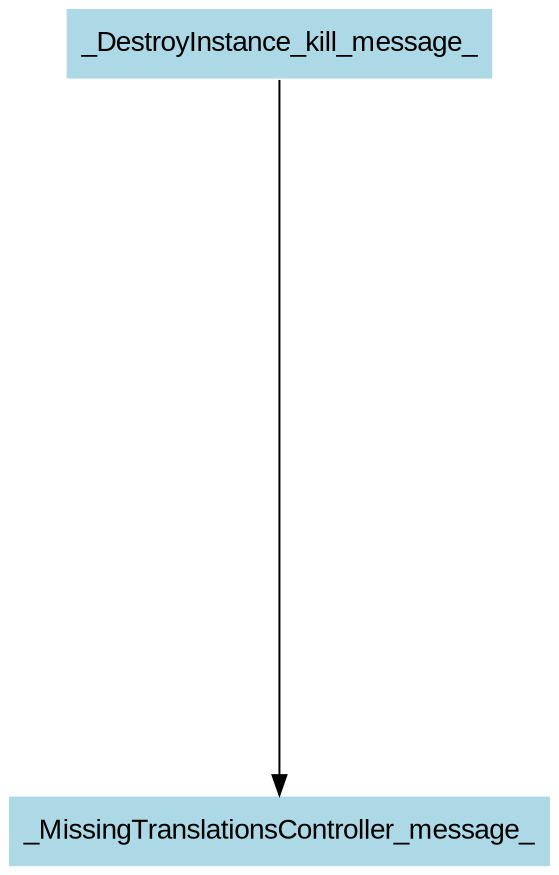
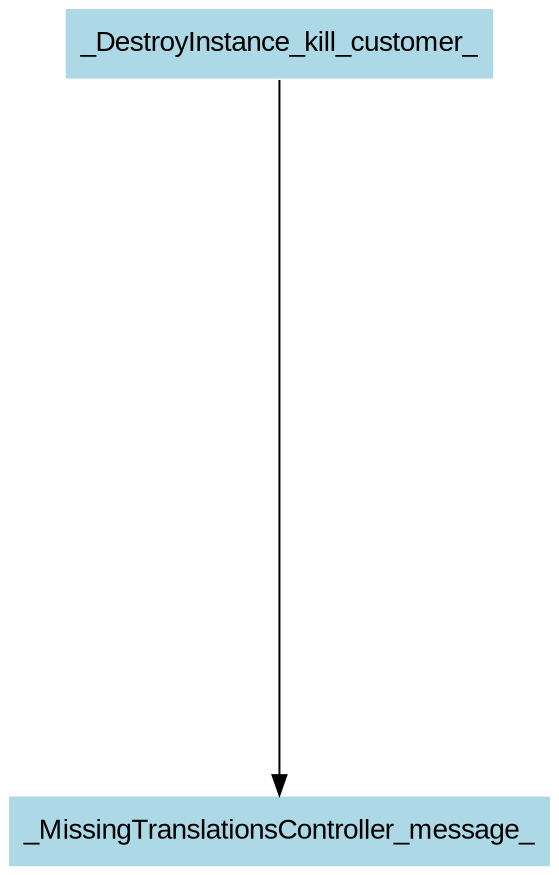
(279, 44) -> (279, 44)
